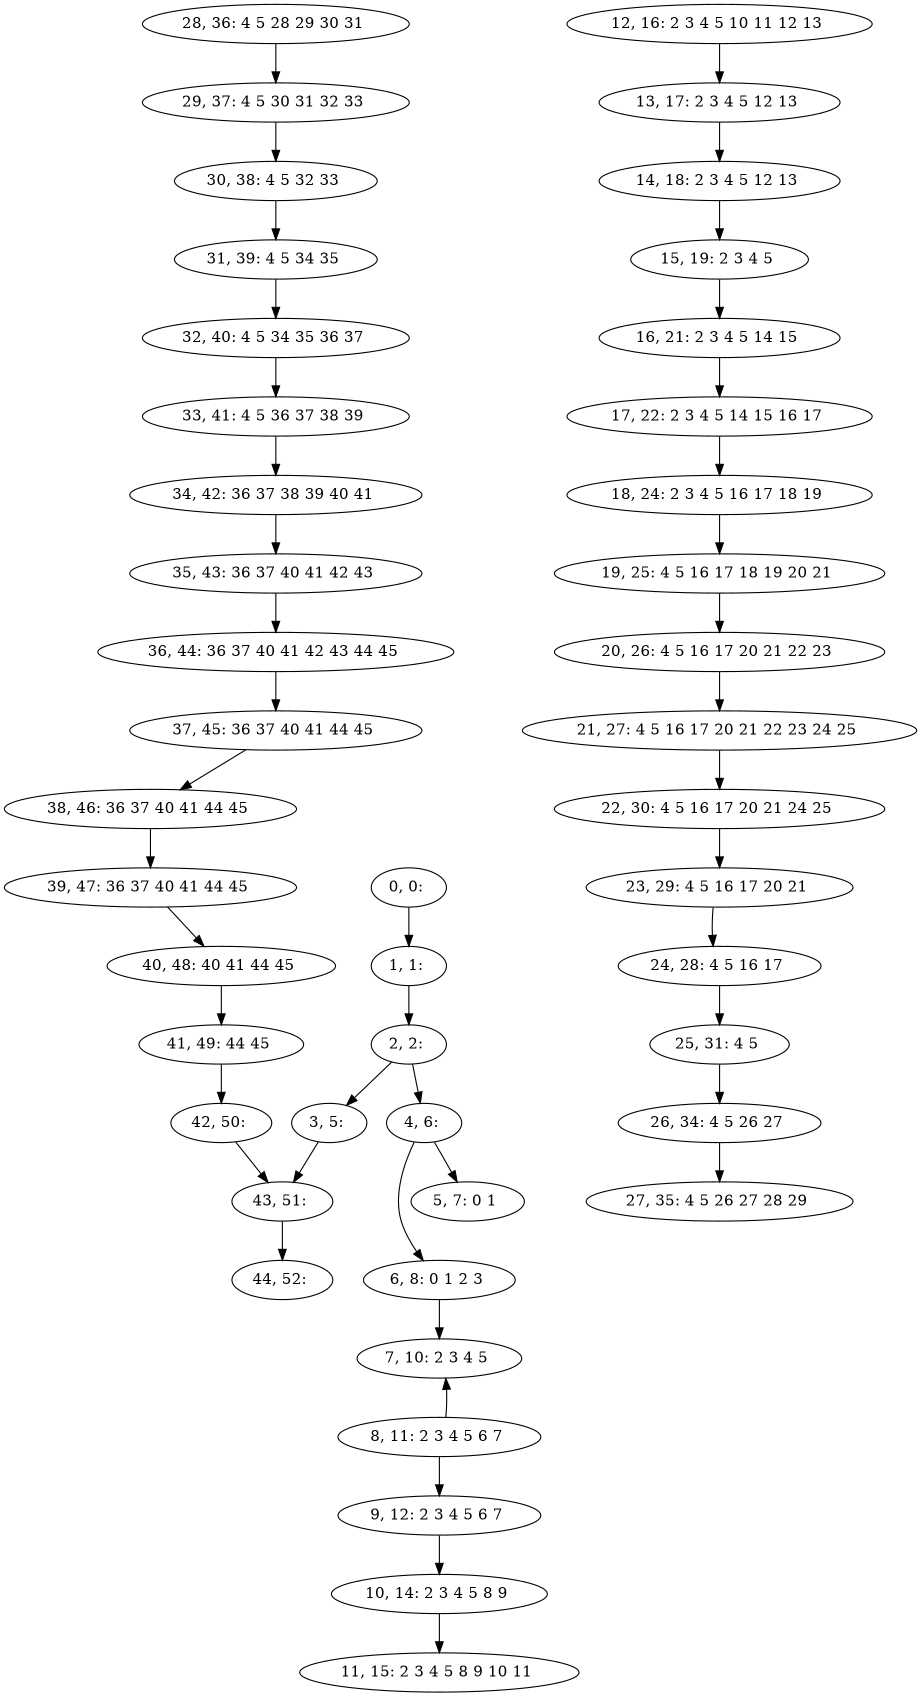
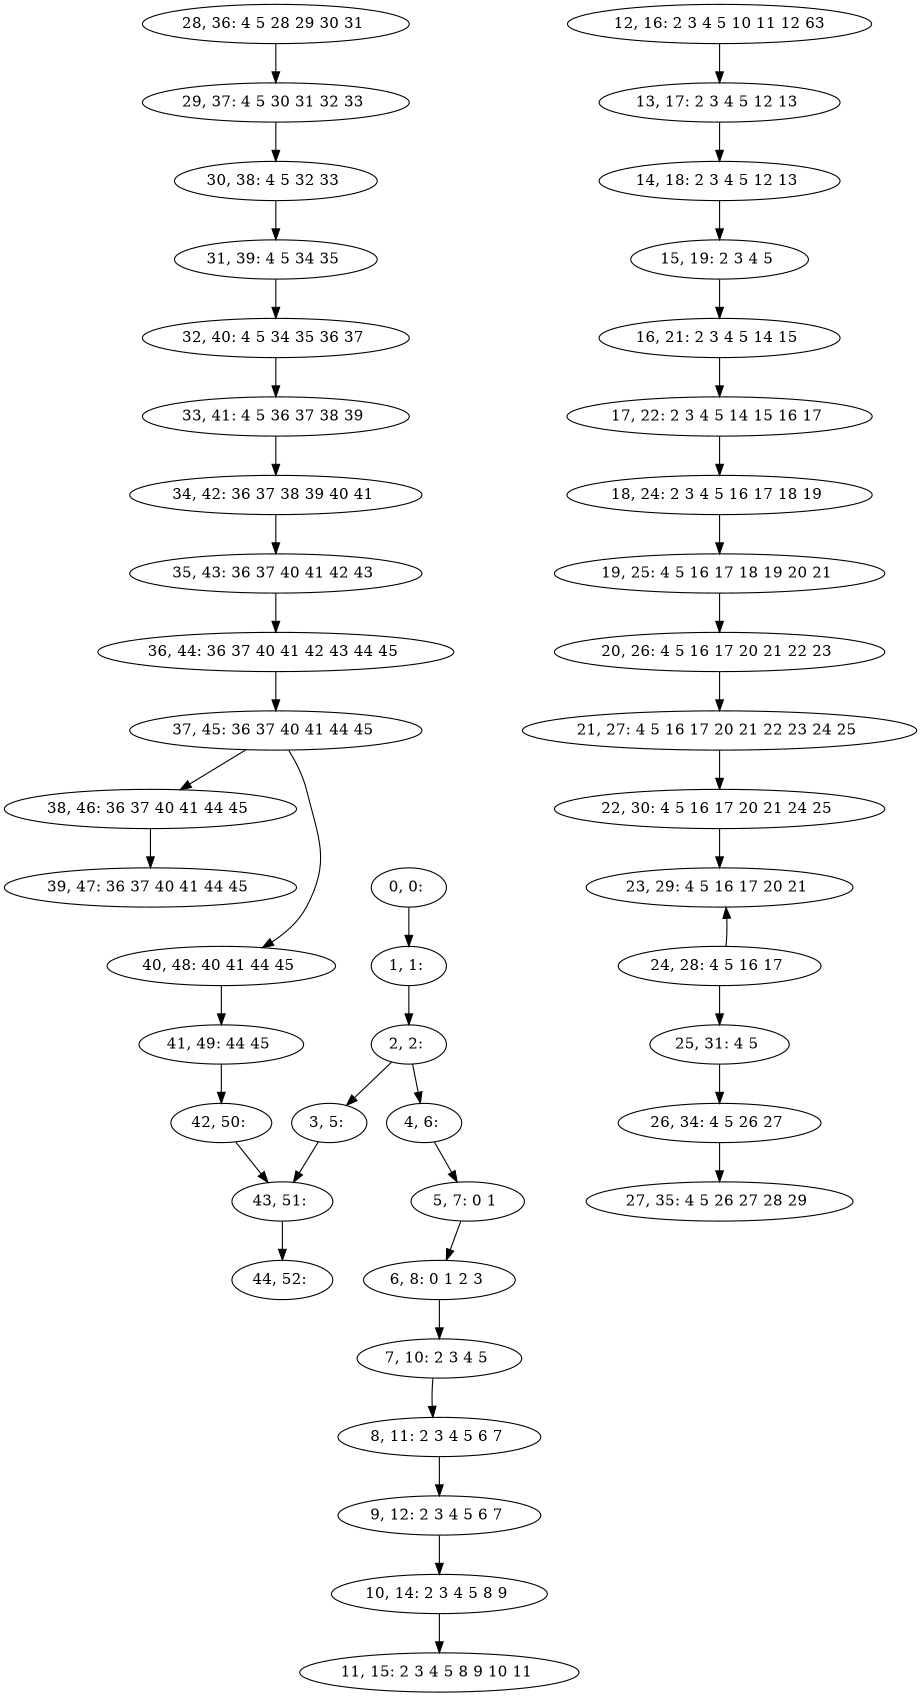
(720, 24) -> (720, 24)
(712, 921) -> (727, 932)
(182, 922) -> (320, 852)
(399, 1198) -> (456, 1235)
(447, 1403) -> (432, 1392)
